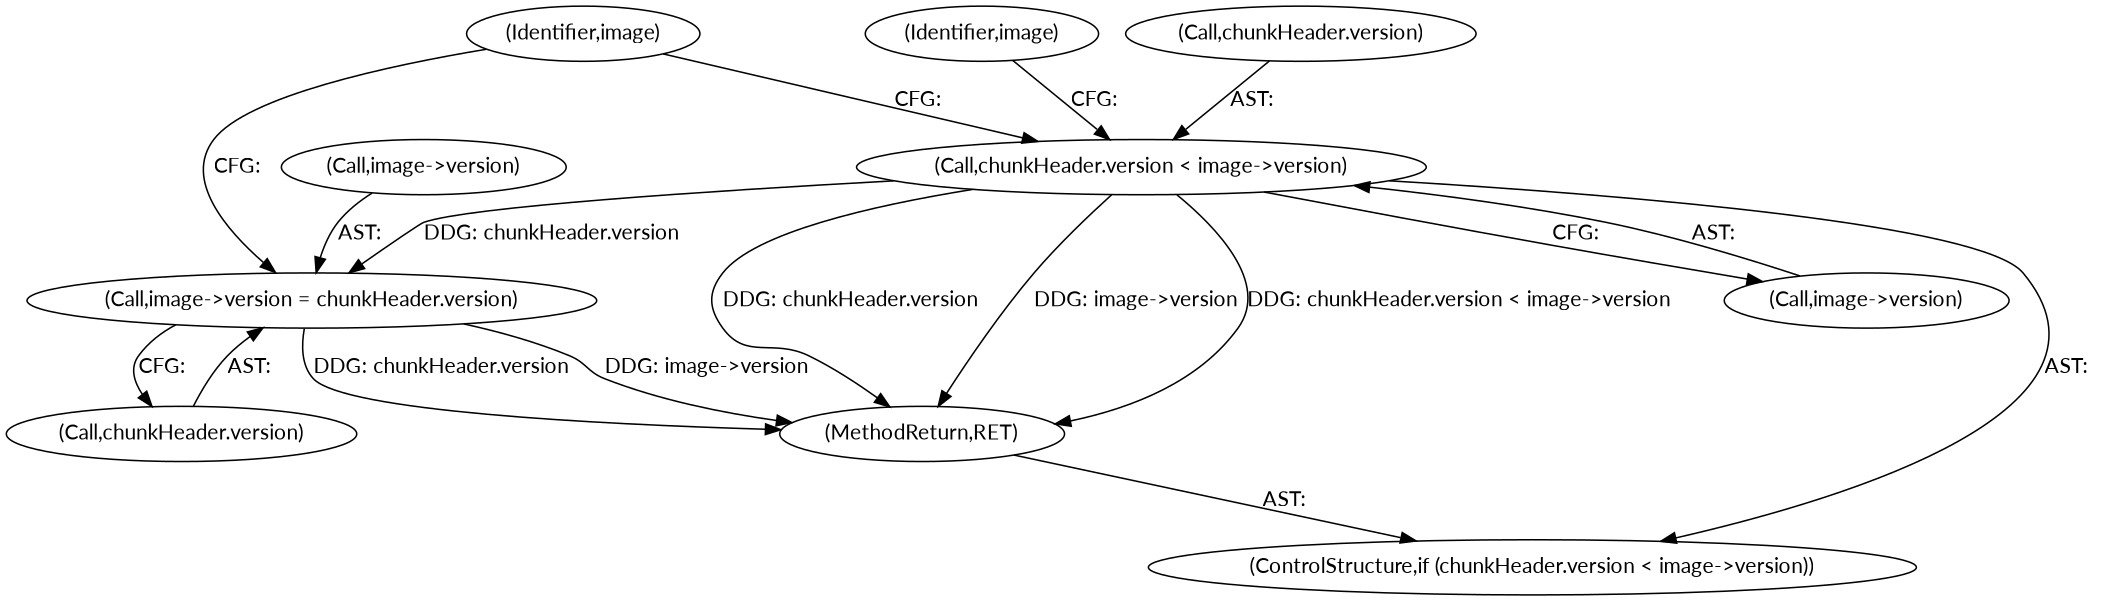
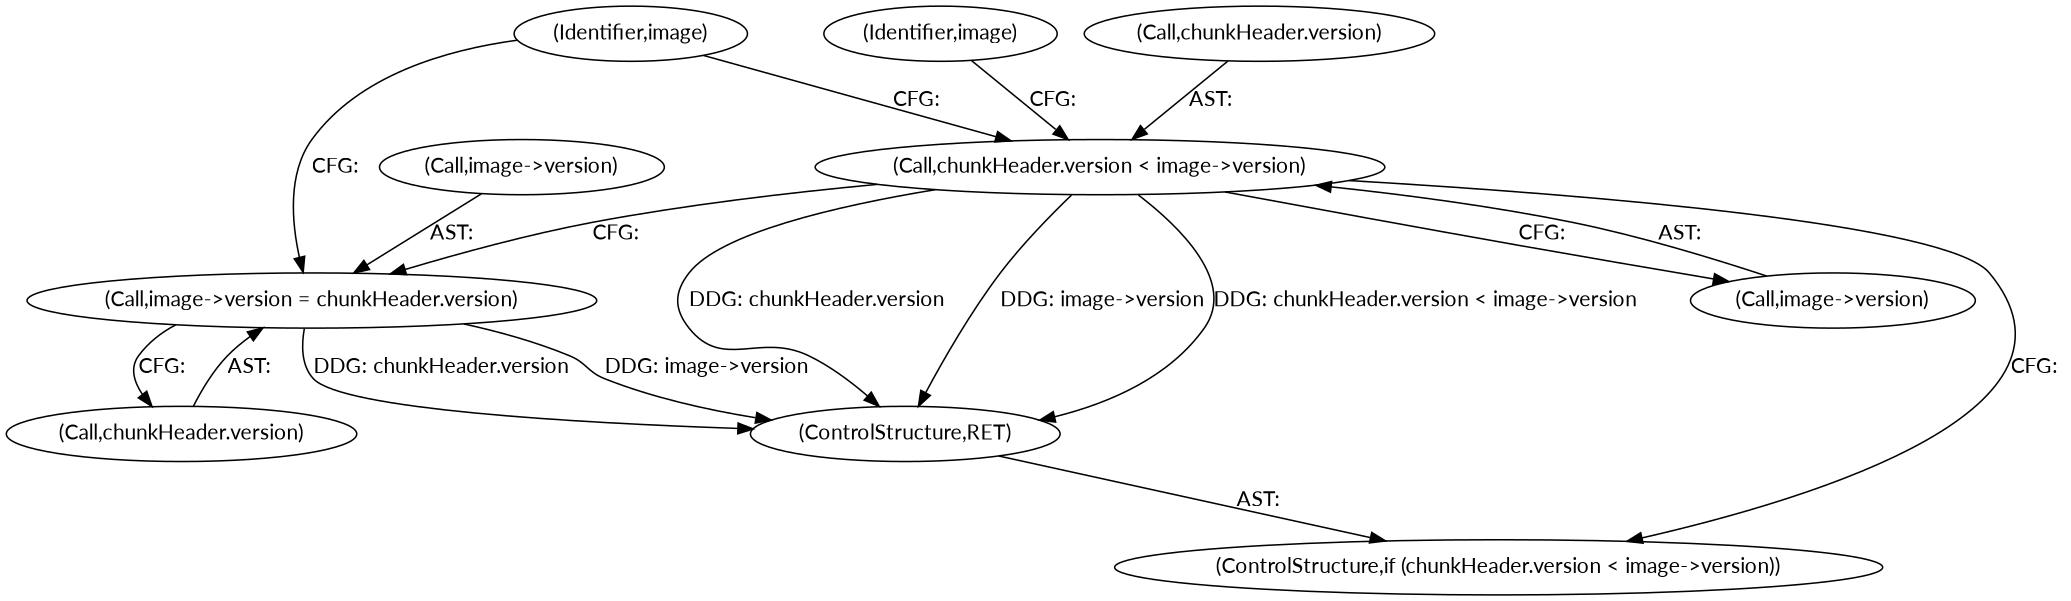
(552, 234) -> (619, 234)
(2070, 367) -> (2038, 367)
(922, 434) -> (905, 434)
